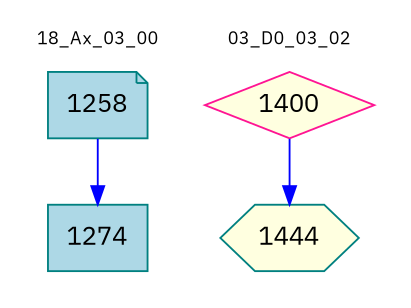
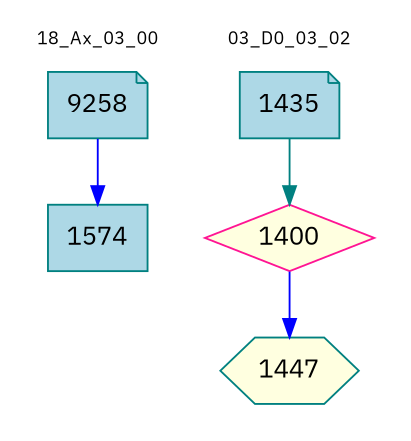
(98, 105) -> (98, 105)
none -> (290, 105)
(98, 238) -> (98, 238)
(290, 238) -> (290, 371)
